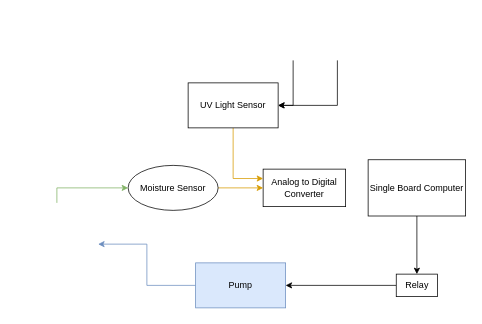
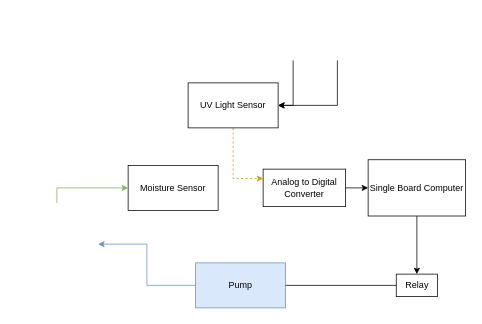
(233, 165) -> (233, 165)
(173, 188) -> (173, 188)
(256, 188) -> none
none -> (361, 188)
(292, 285) -> (290, 285)
